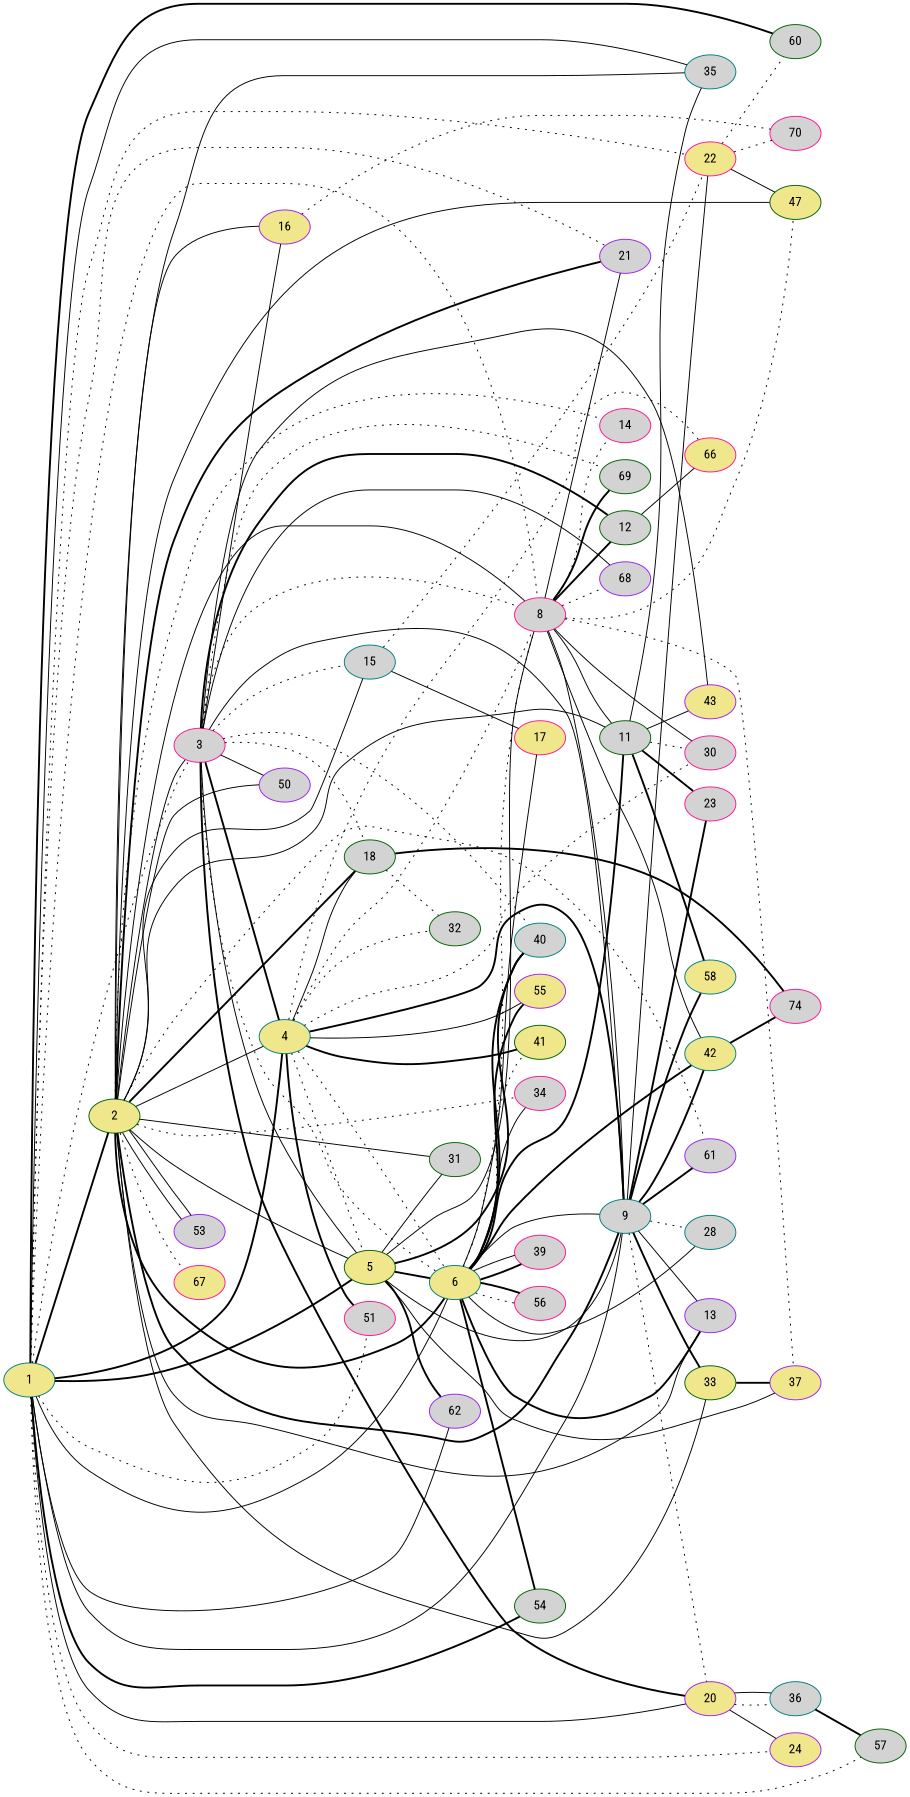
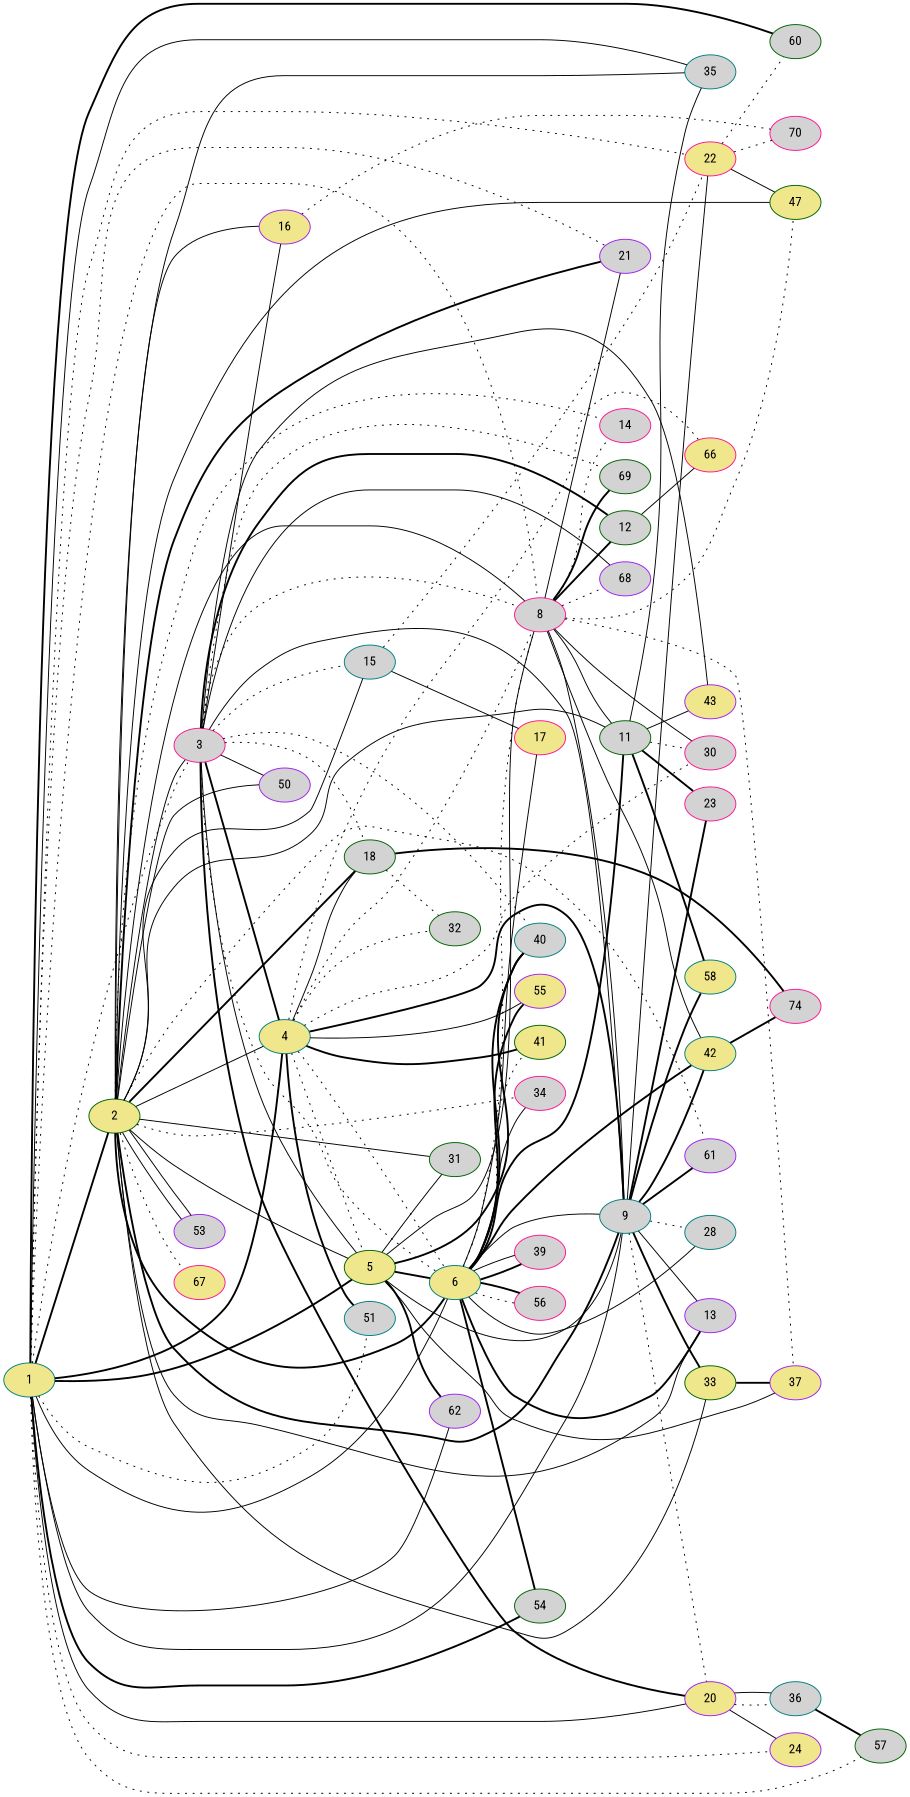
(370, 1319) -> (370, 1319)
